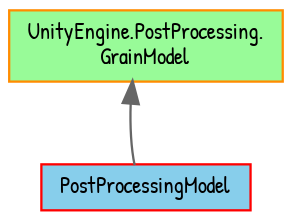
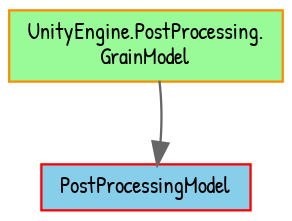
(131, 135) -> (161, 111)
